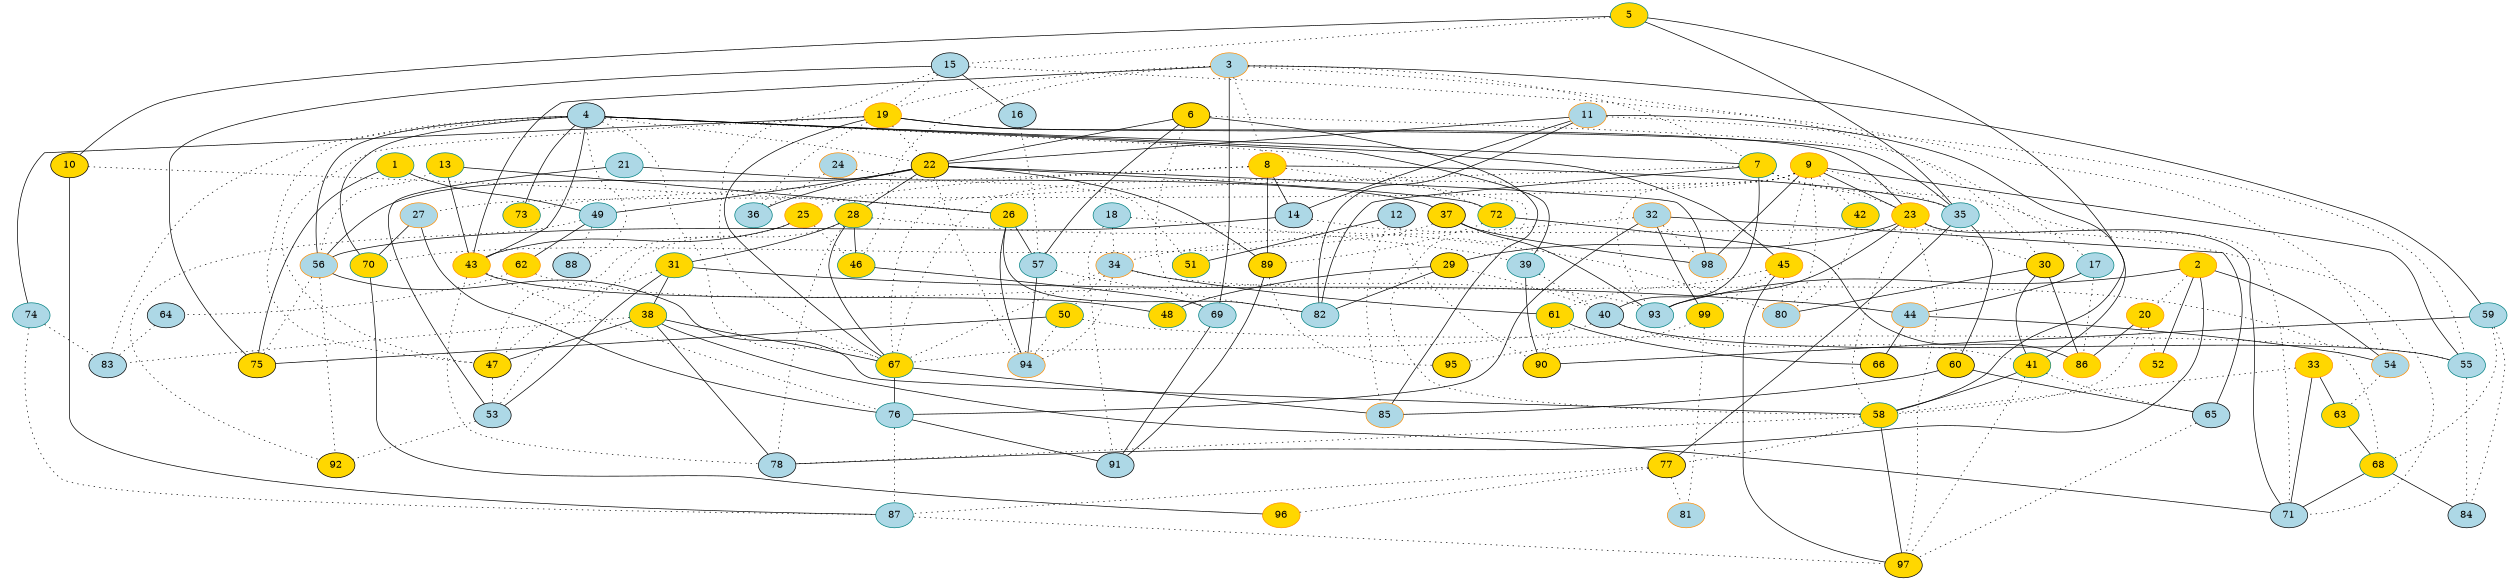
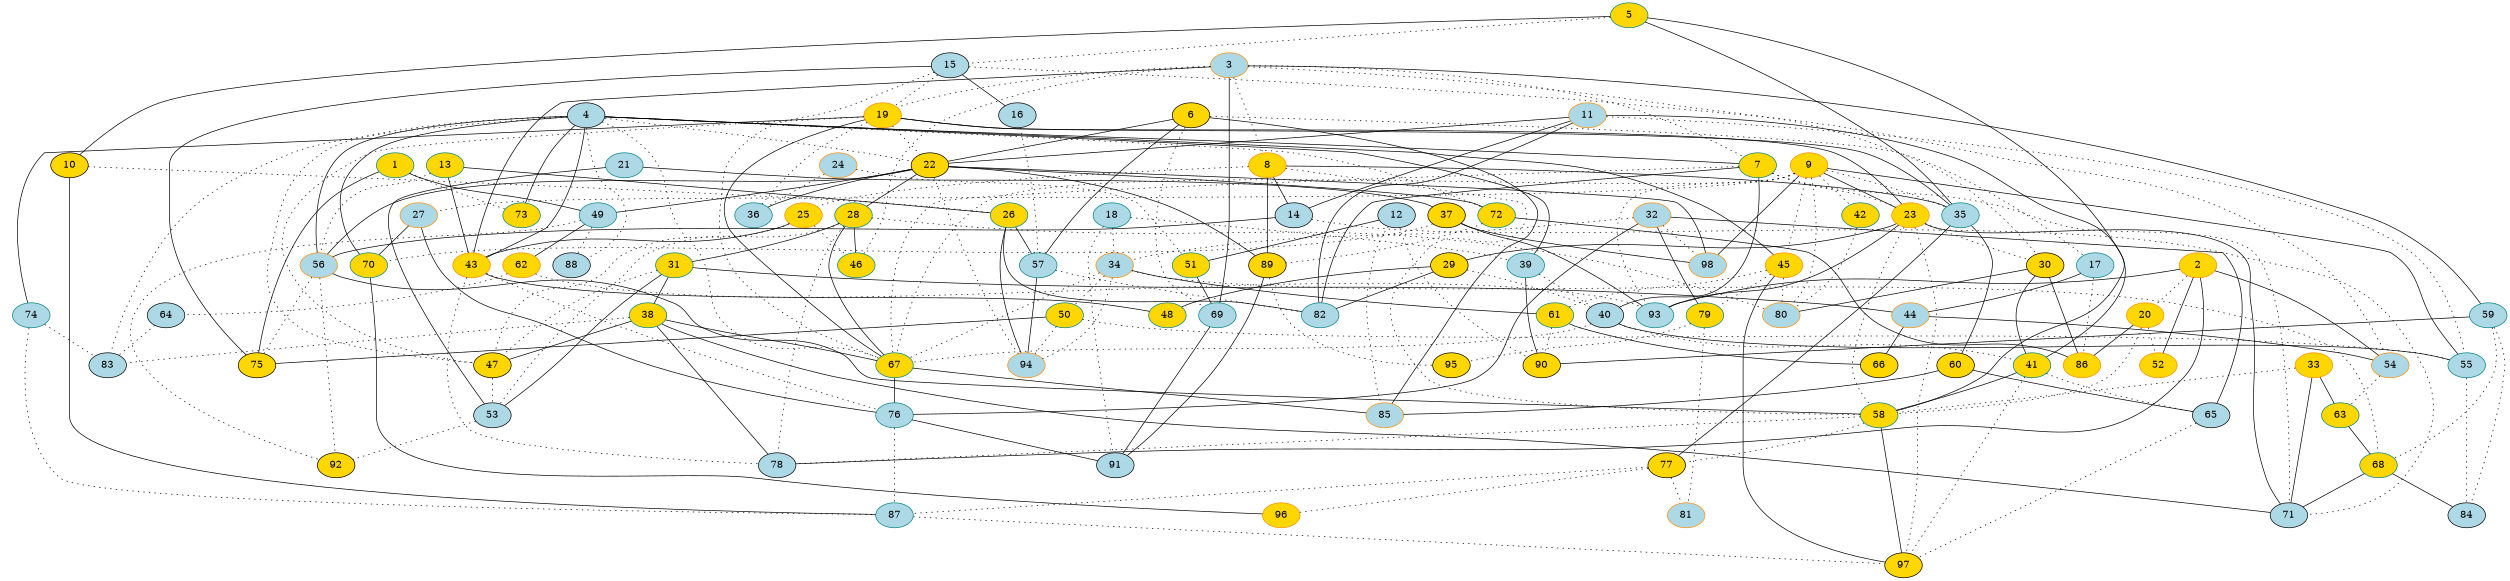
(875, 184) -> (459, 193)
(1007, 280) -> (1205, 292)
(1705, 315) -> (1705, 315)
